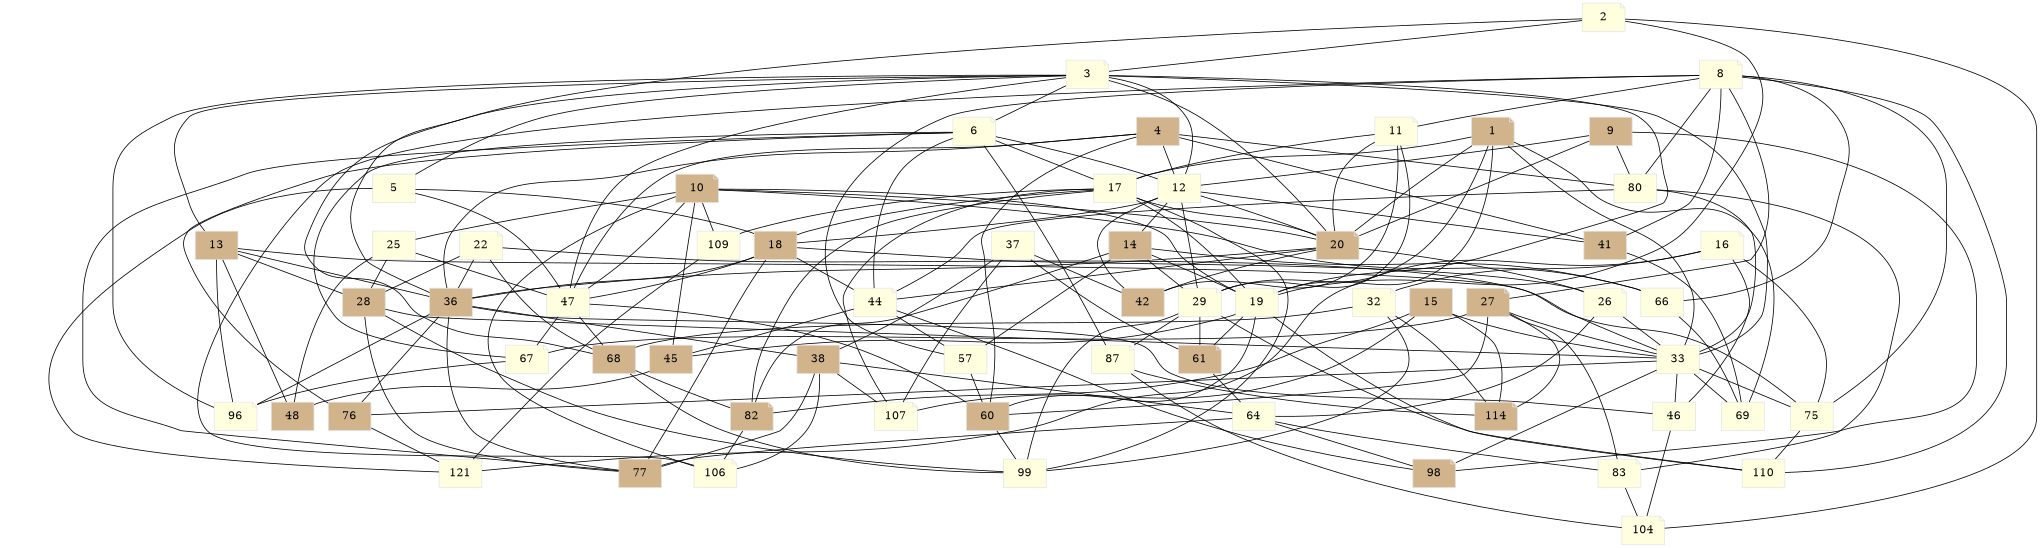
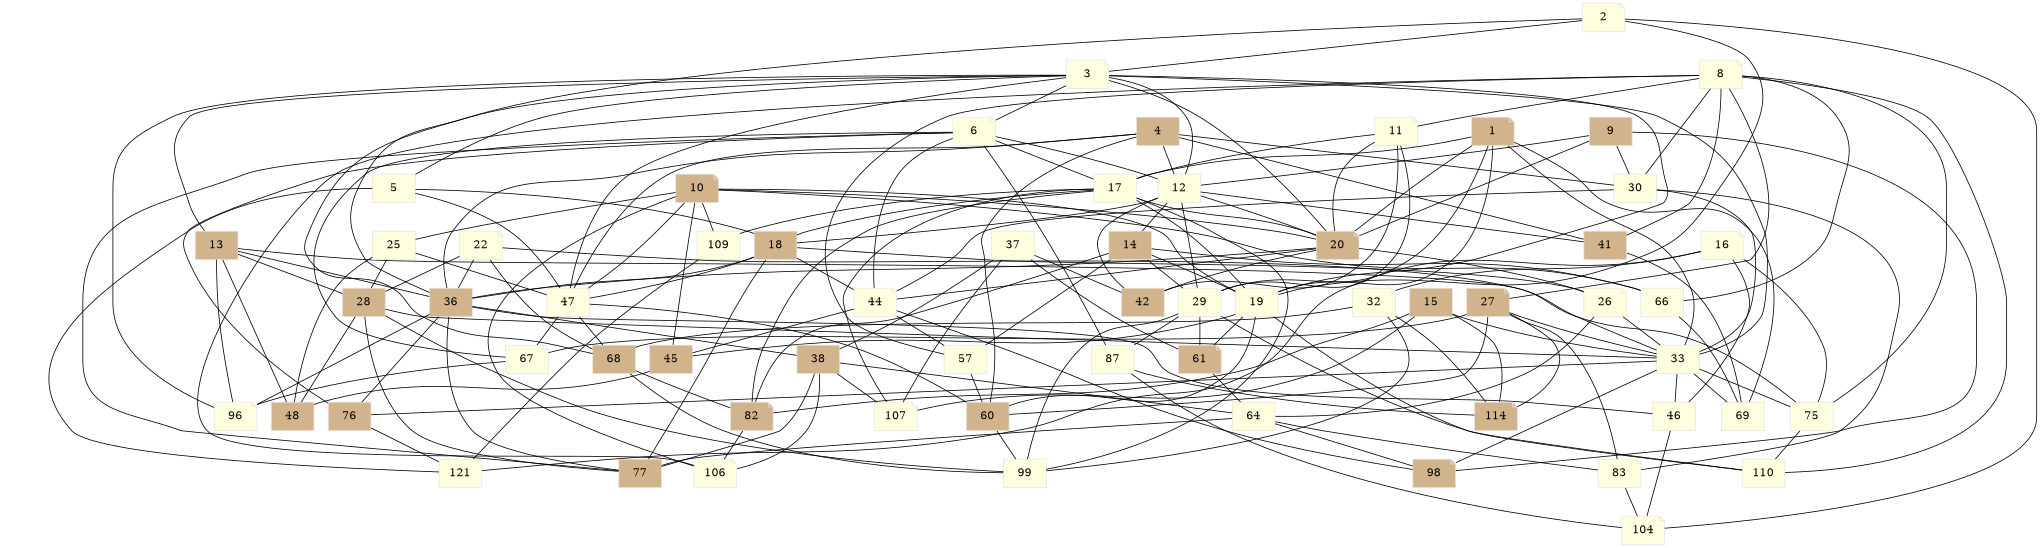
(1635, 188) -> (1635, 188)
none -> (328, 359)
